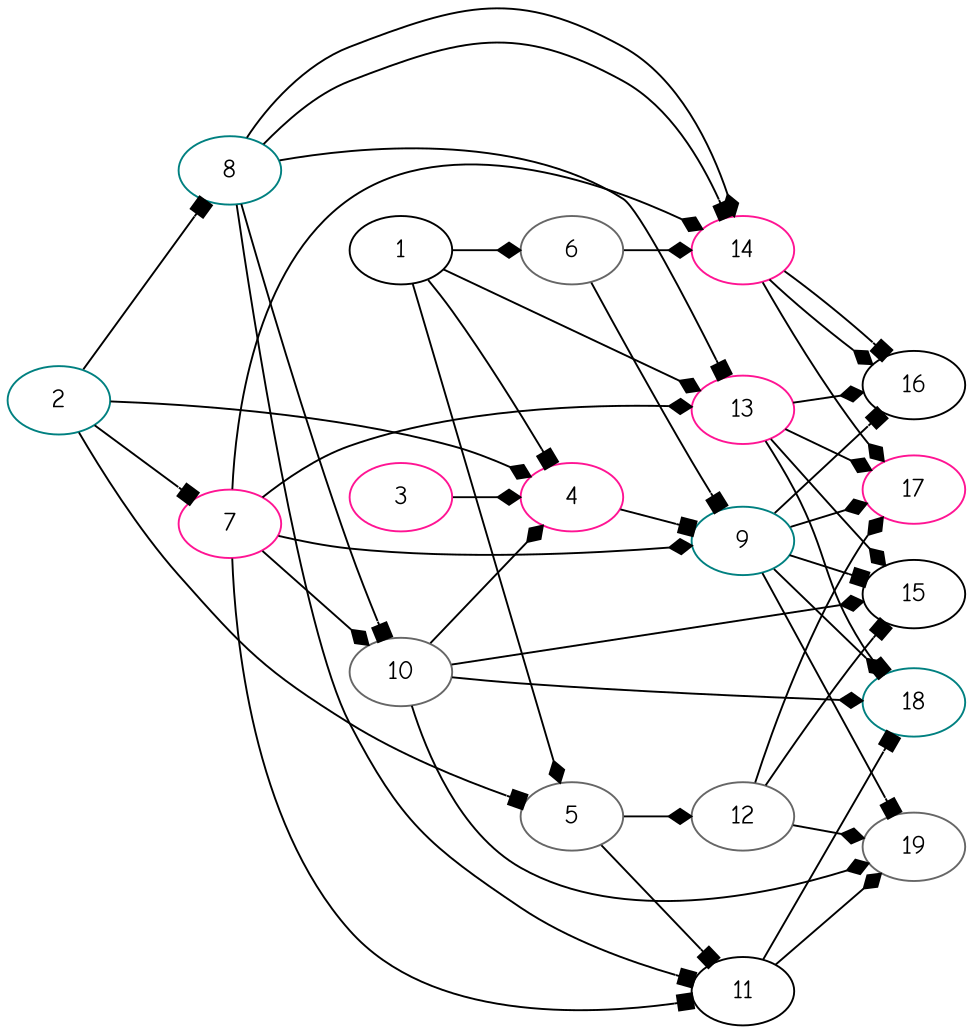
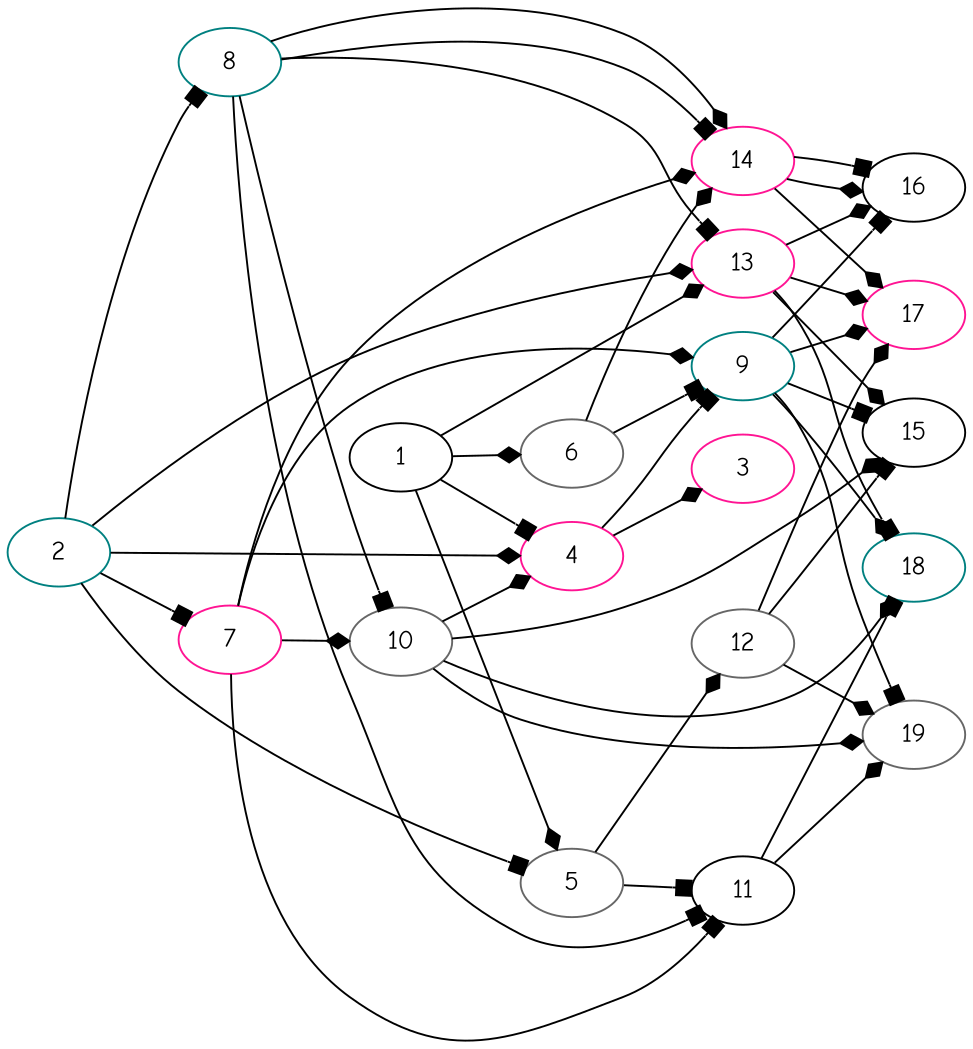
(468, 418) -> (391, 342)
(475, 497) -> (647, 518)
